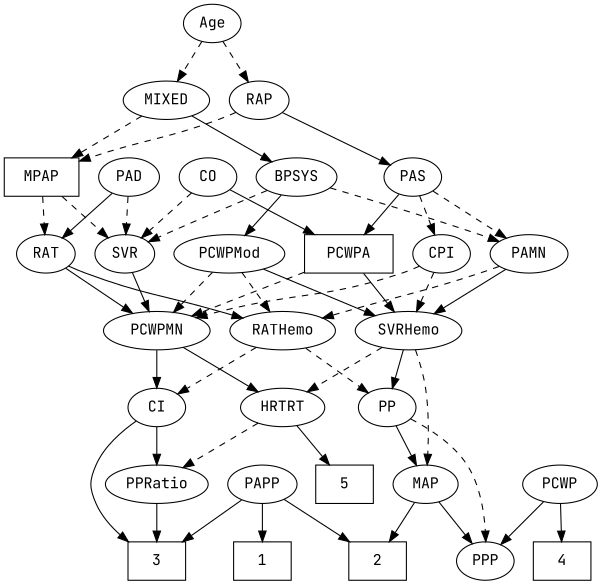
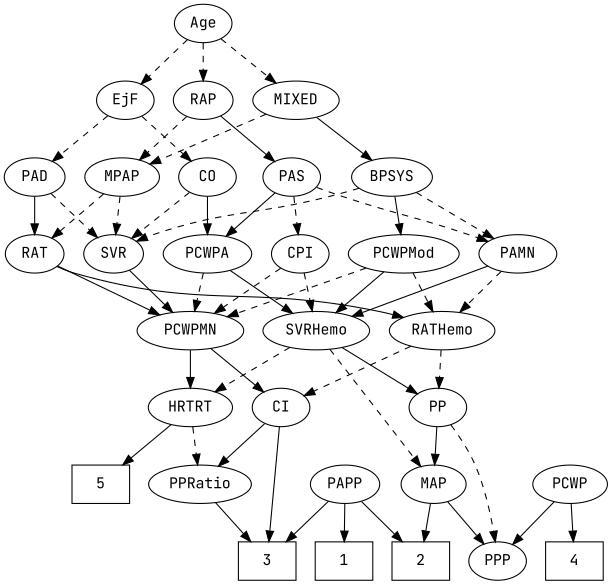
none -> (125, 100)
(42, 177) -> (122, 177)
(349, 254) -> (207, 254)
